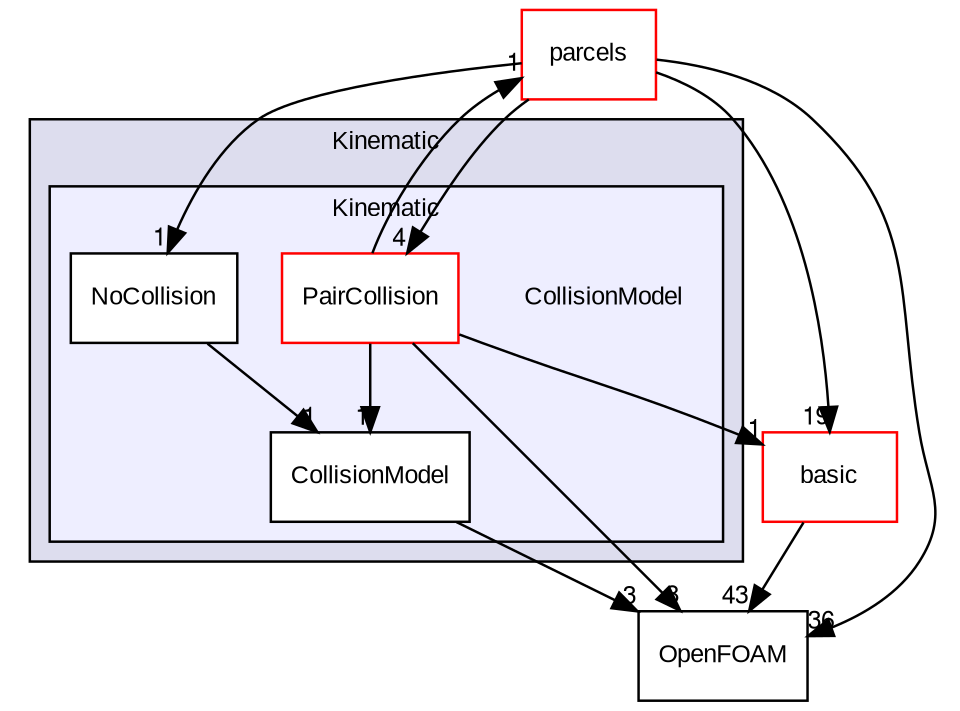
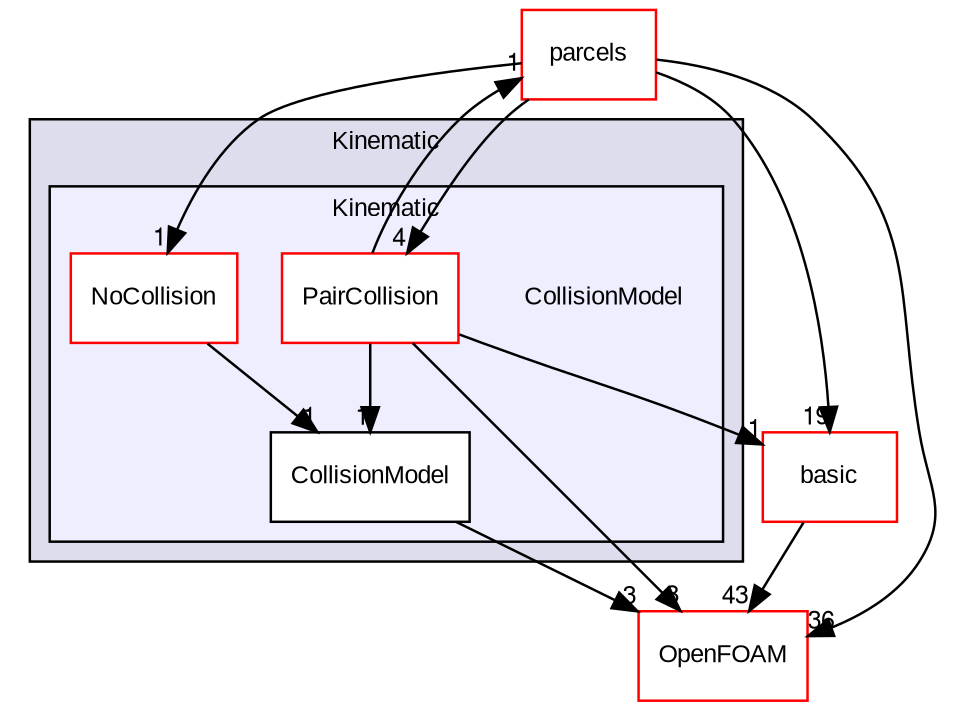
(154, 298) -> (154, 298)
(723, 656) -> (723, 656)
